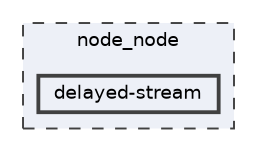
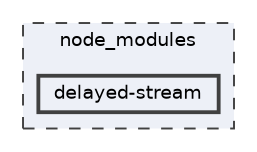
(129, 41) -> (129, 41)
